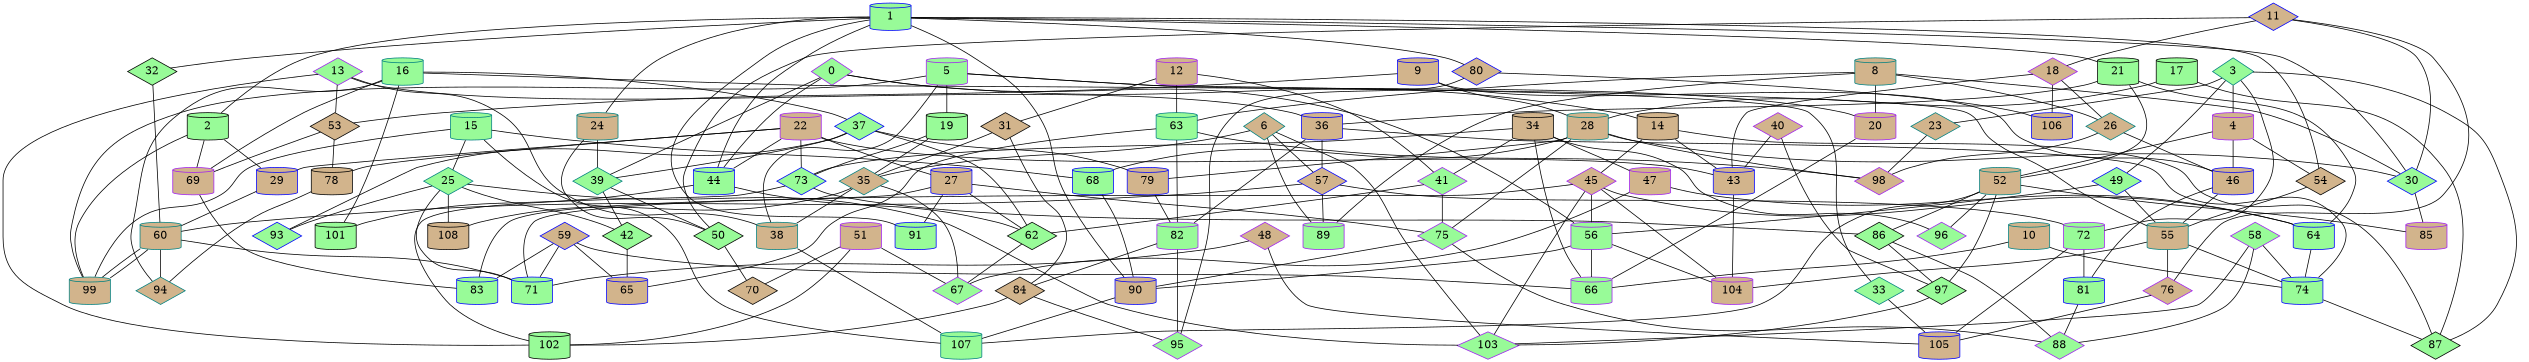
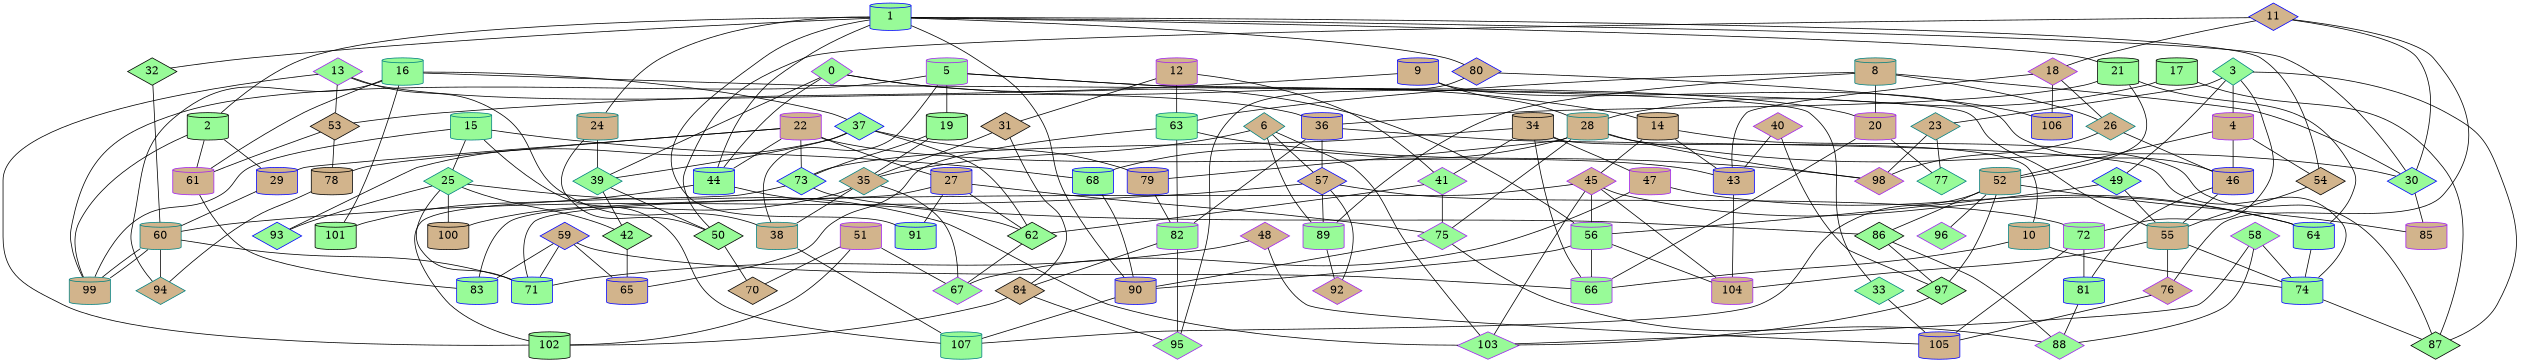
(193, 181) -> (193, 181)
none -> (1942, 181)
(1692, 182) -> (1820, 145)
(448, 236) -> (448, 236)
none -> (1337, 291)
